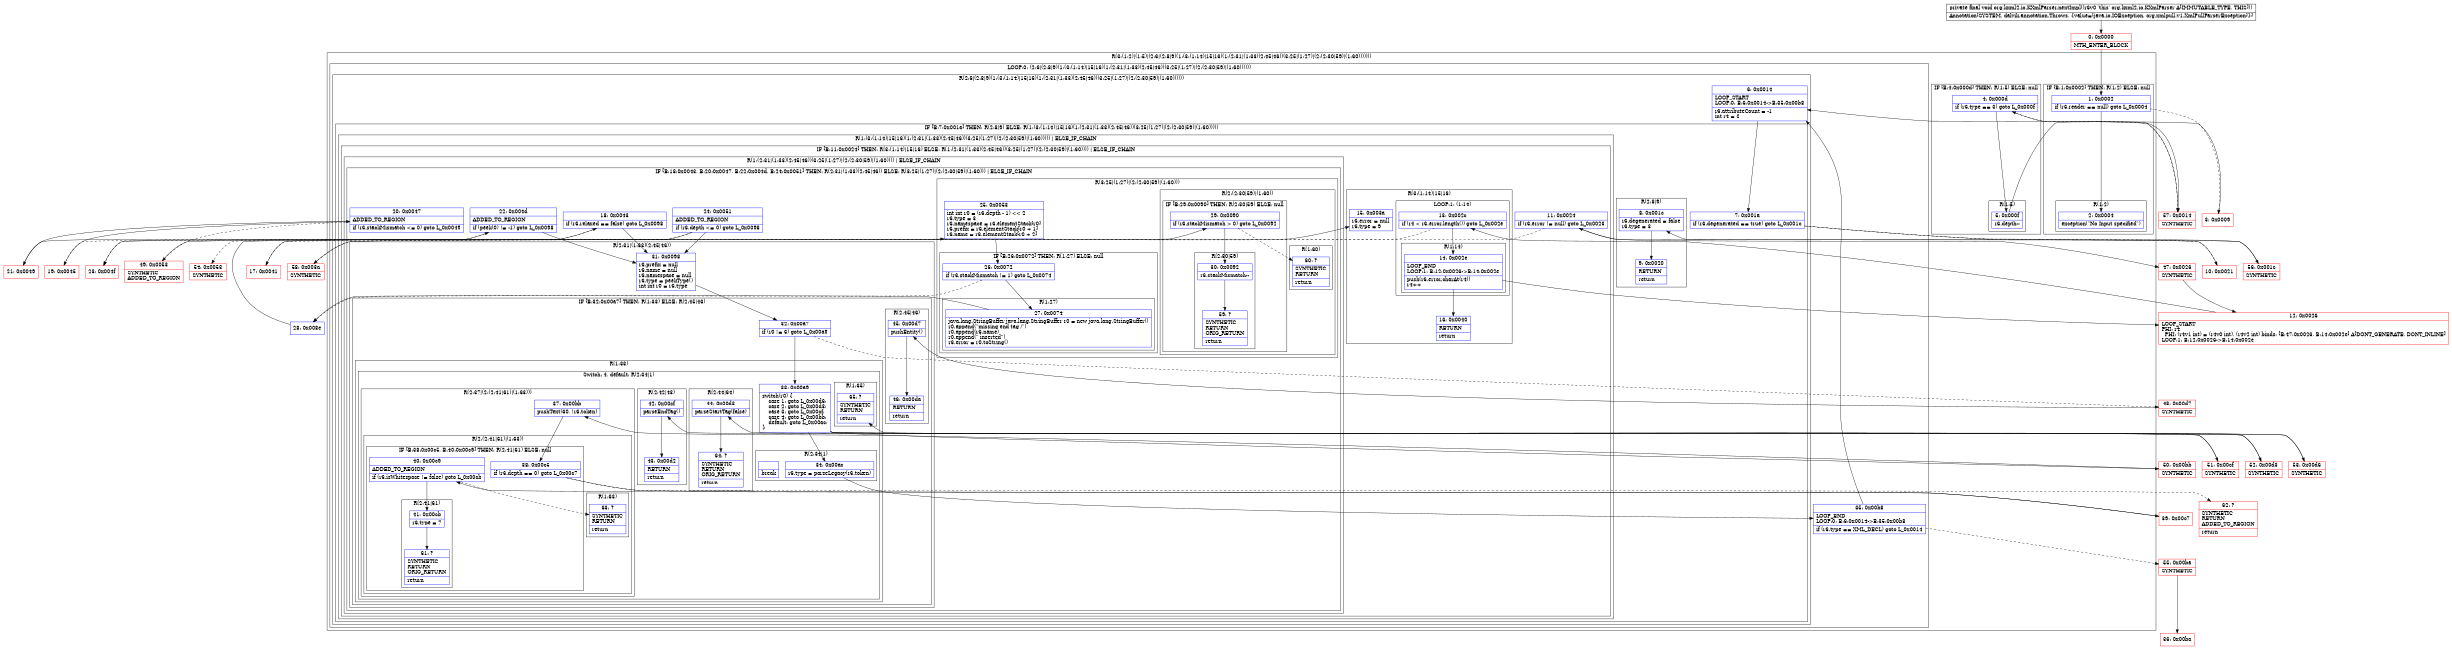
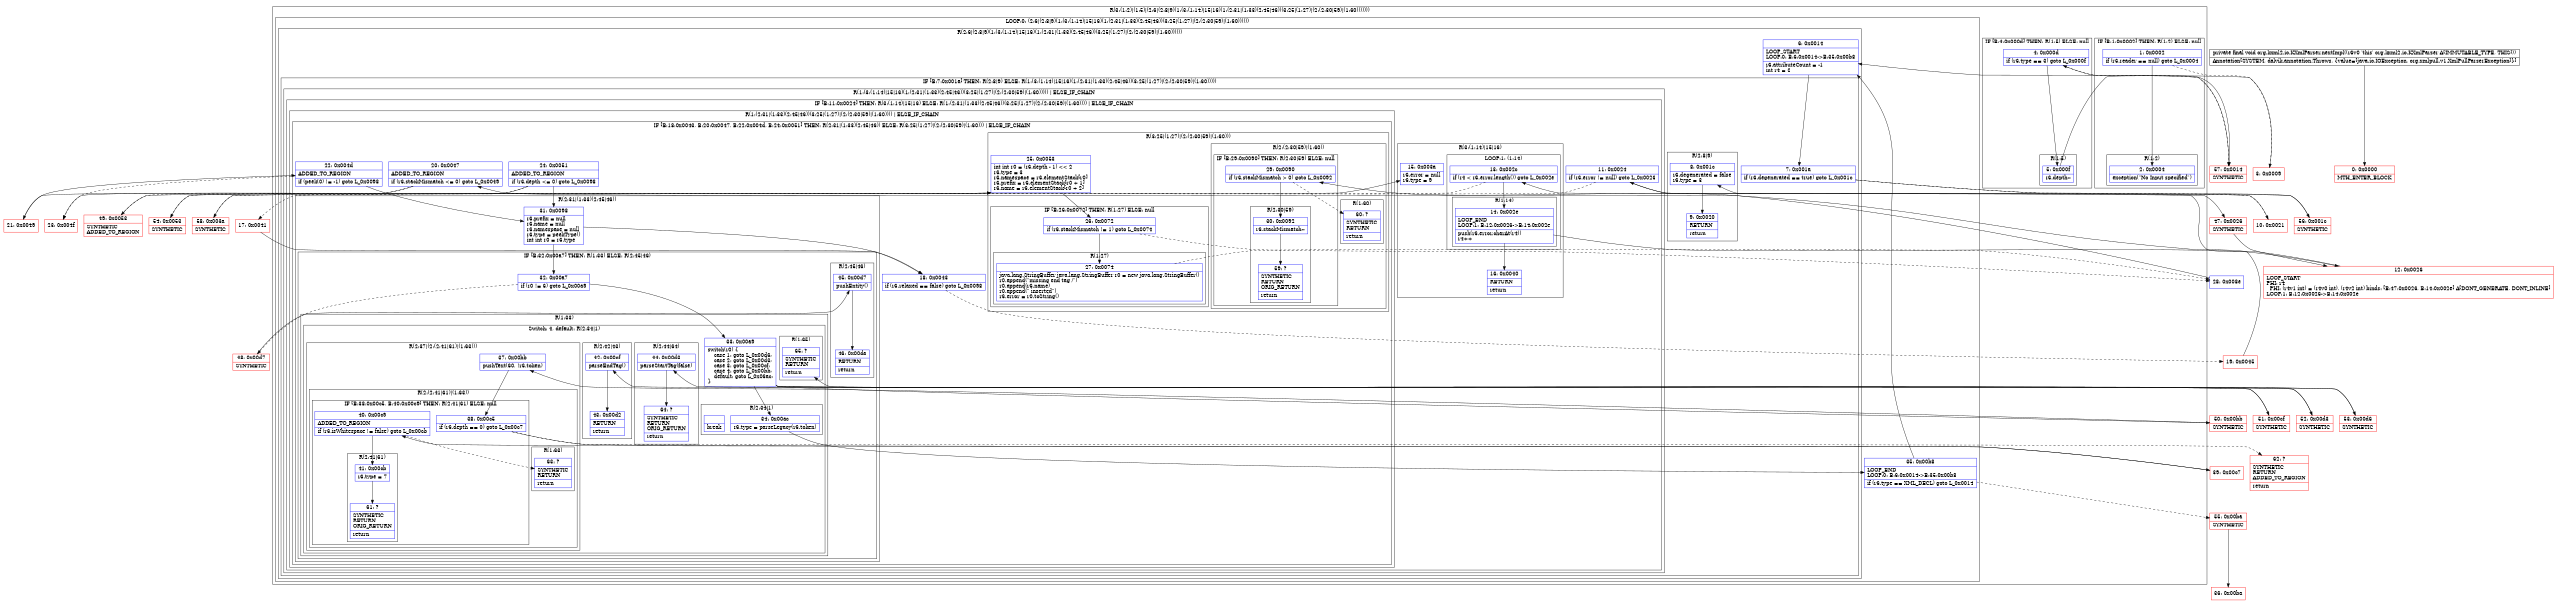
(2101, 71) -> none
none -> (574, 193)
(631, 237) -> (754, 236)
(650, 296) -> (1639, 249)
(795, 423) -> (740, 377)
